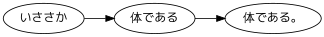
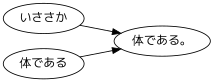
(95, 18) -> (96, 28)
